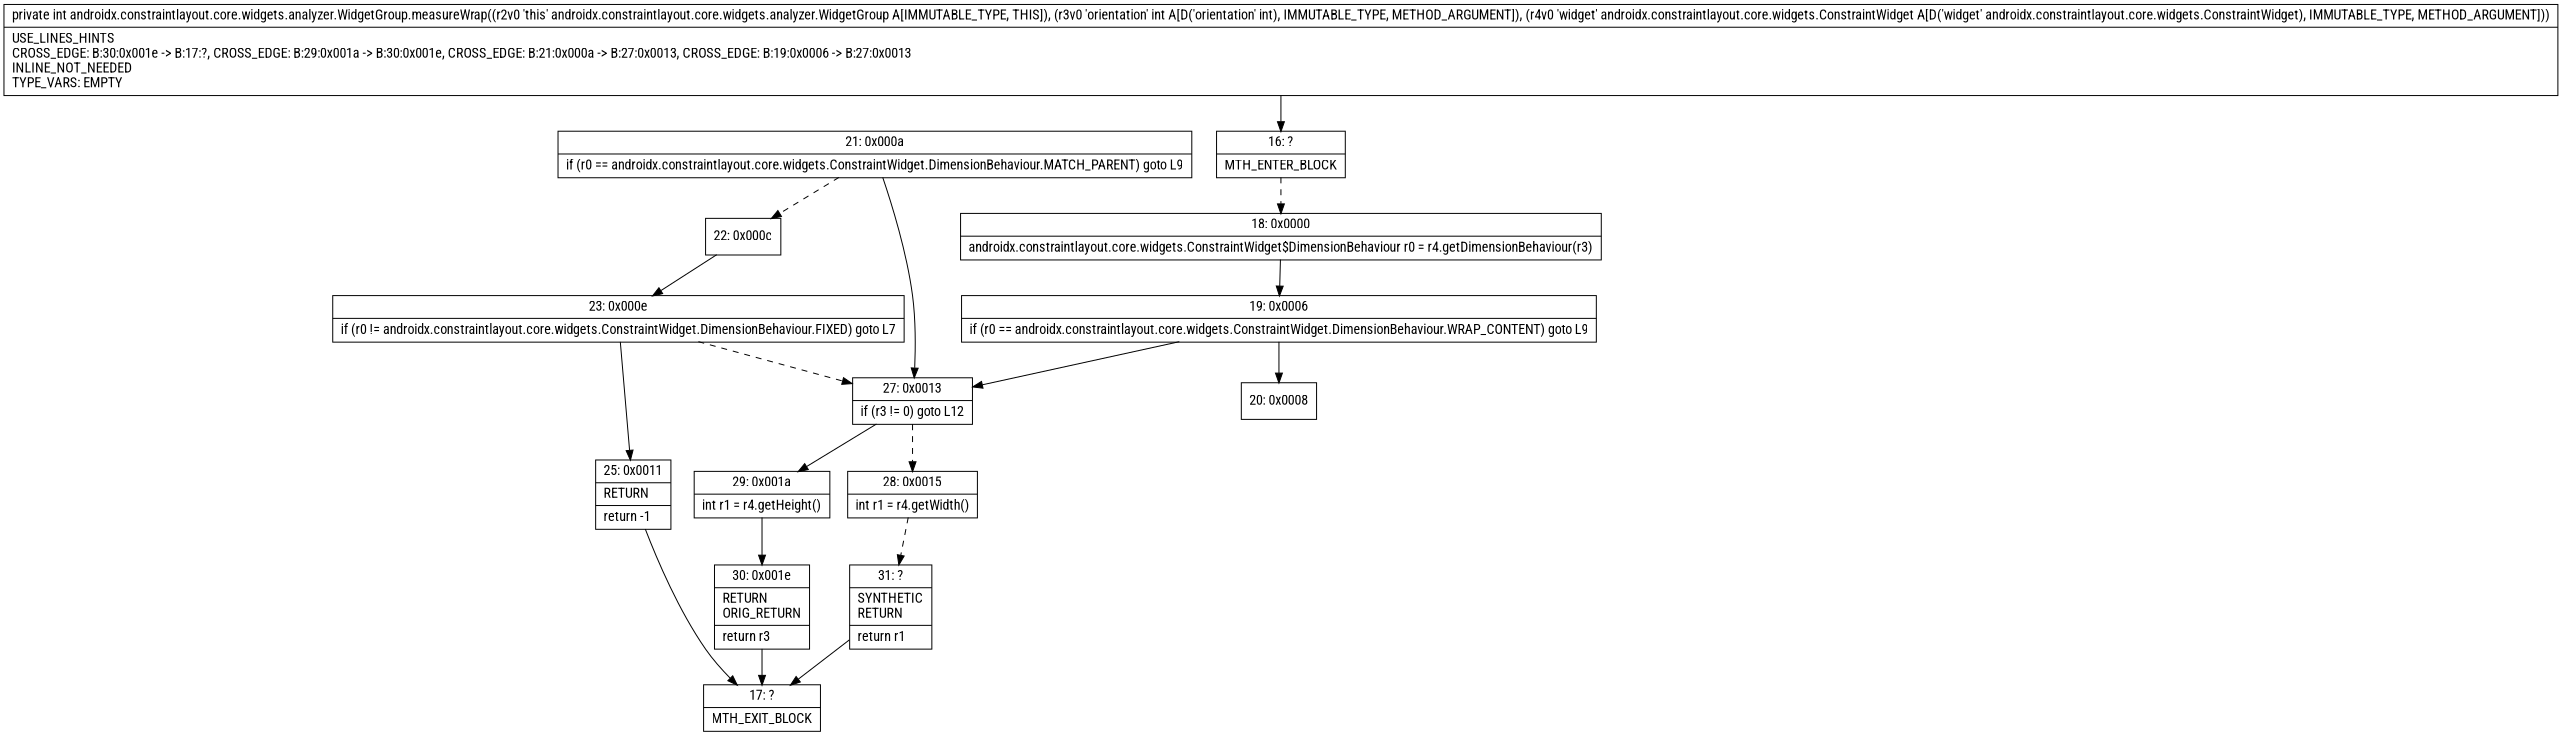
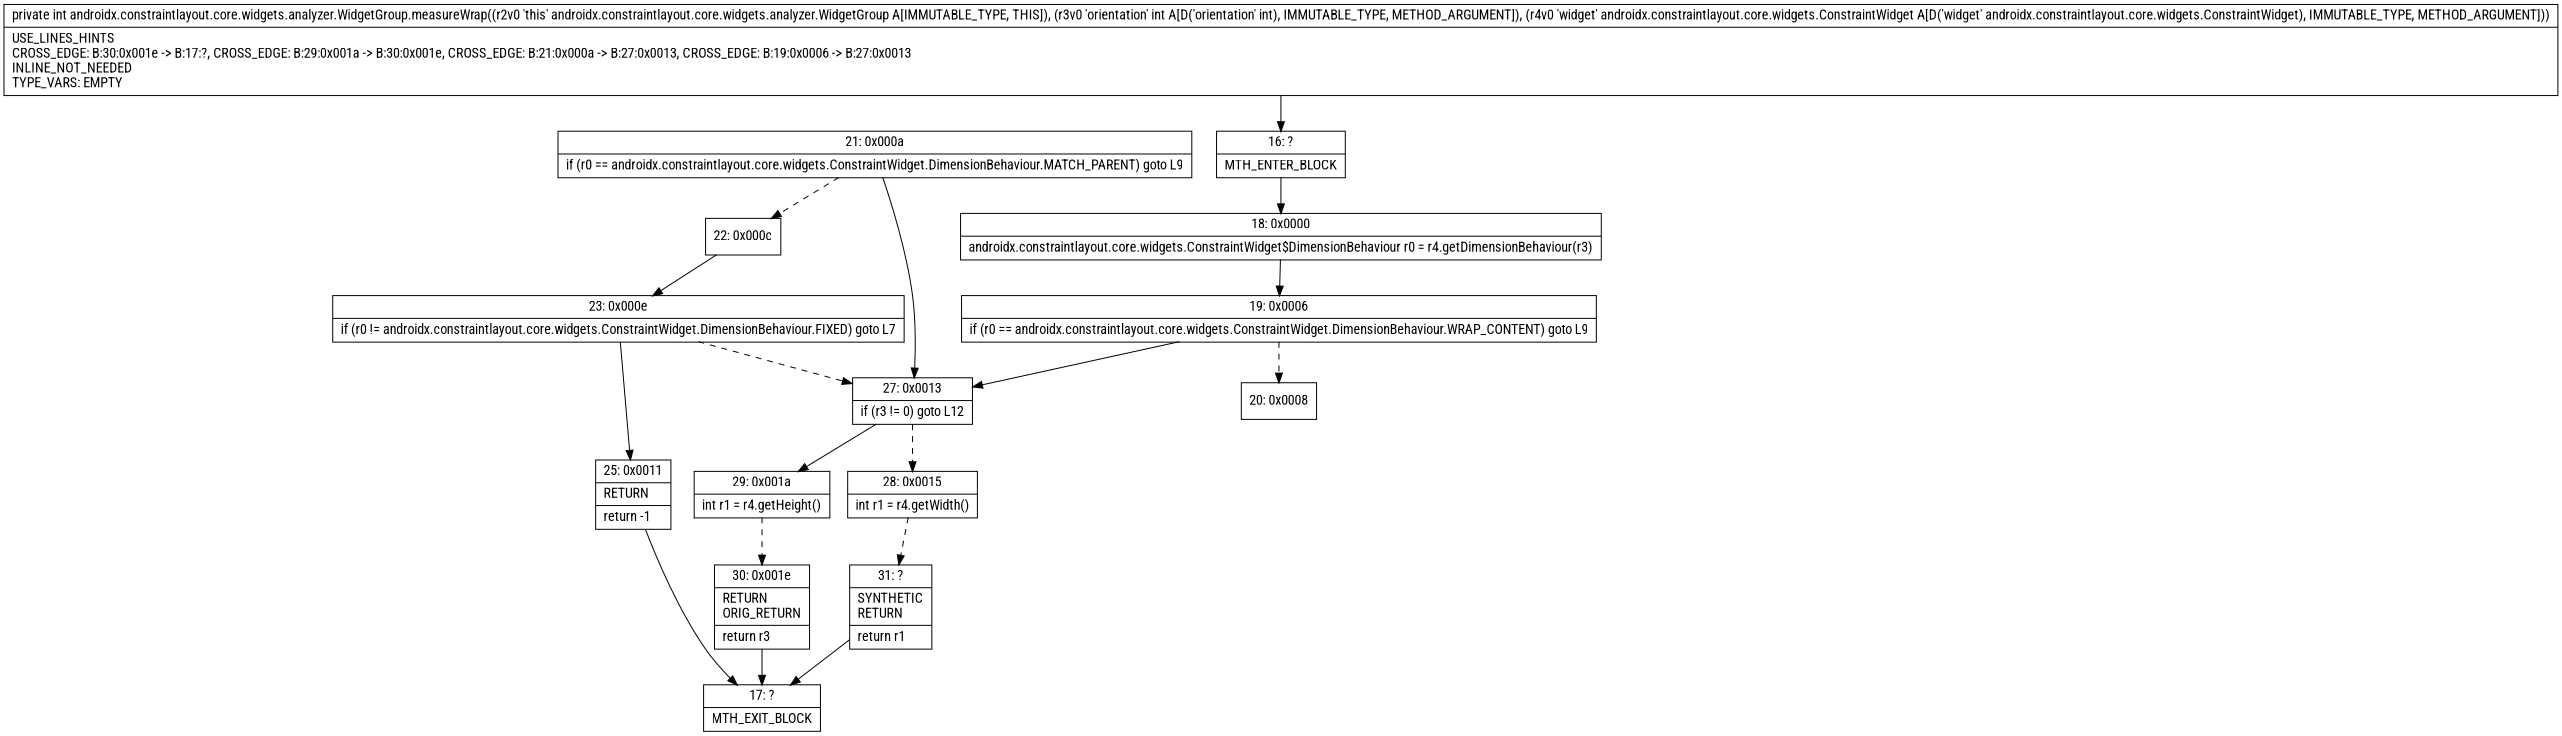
(1281, 191) -> (1281, 191)
(1279, 357) -> (1279, 357)
(762, 536) -> (762, 536)
